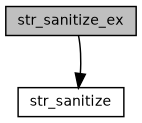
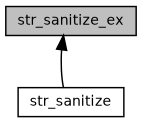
(81, 54) -> (61, 69)
